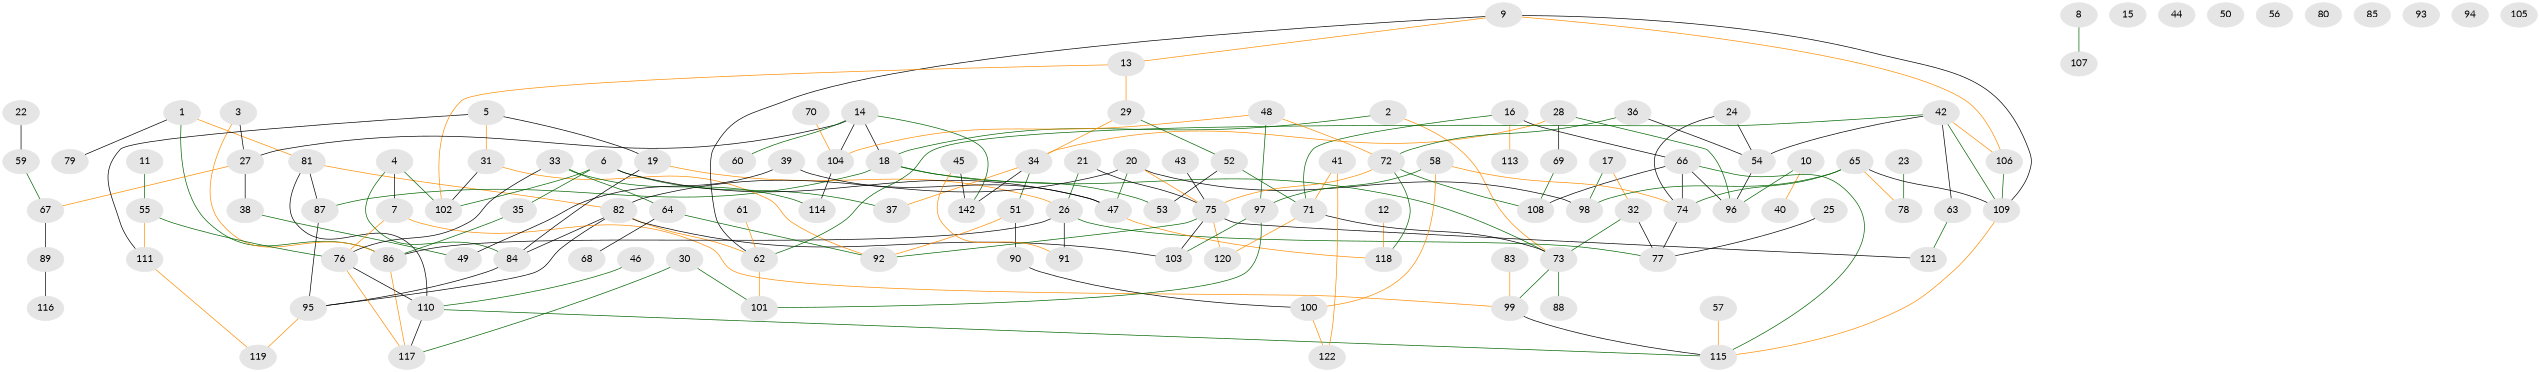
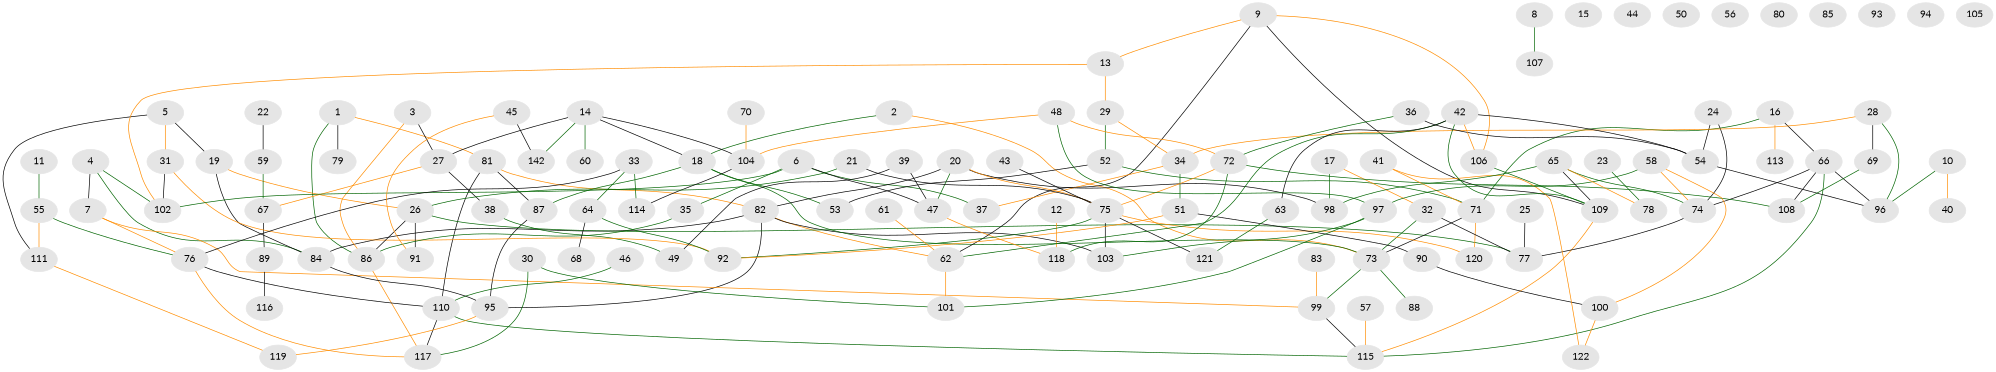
(1000, 186) -> none
